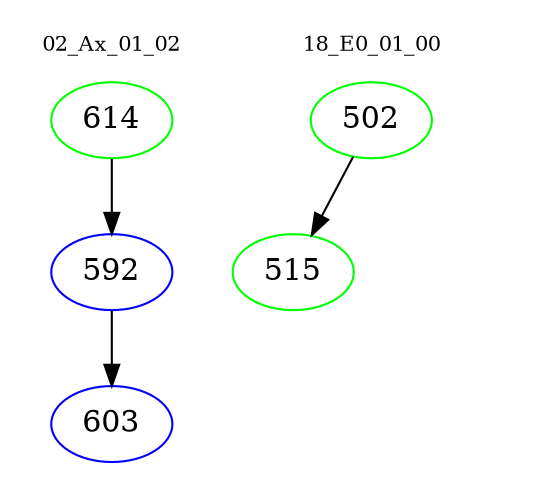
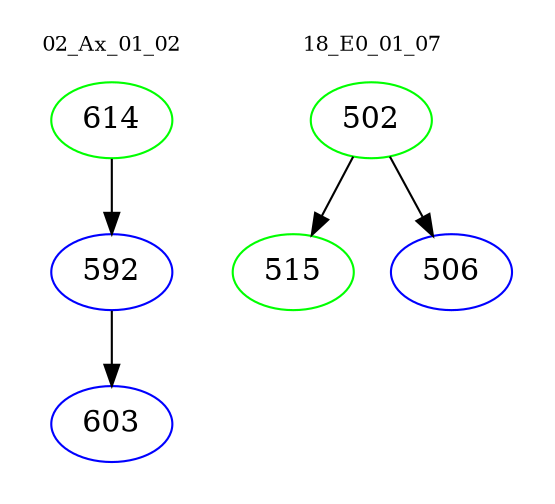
(372, 45) -> (372, 45)
none -> (451, 272)
